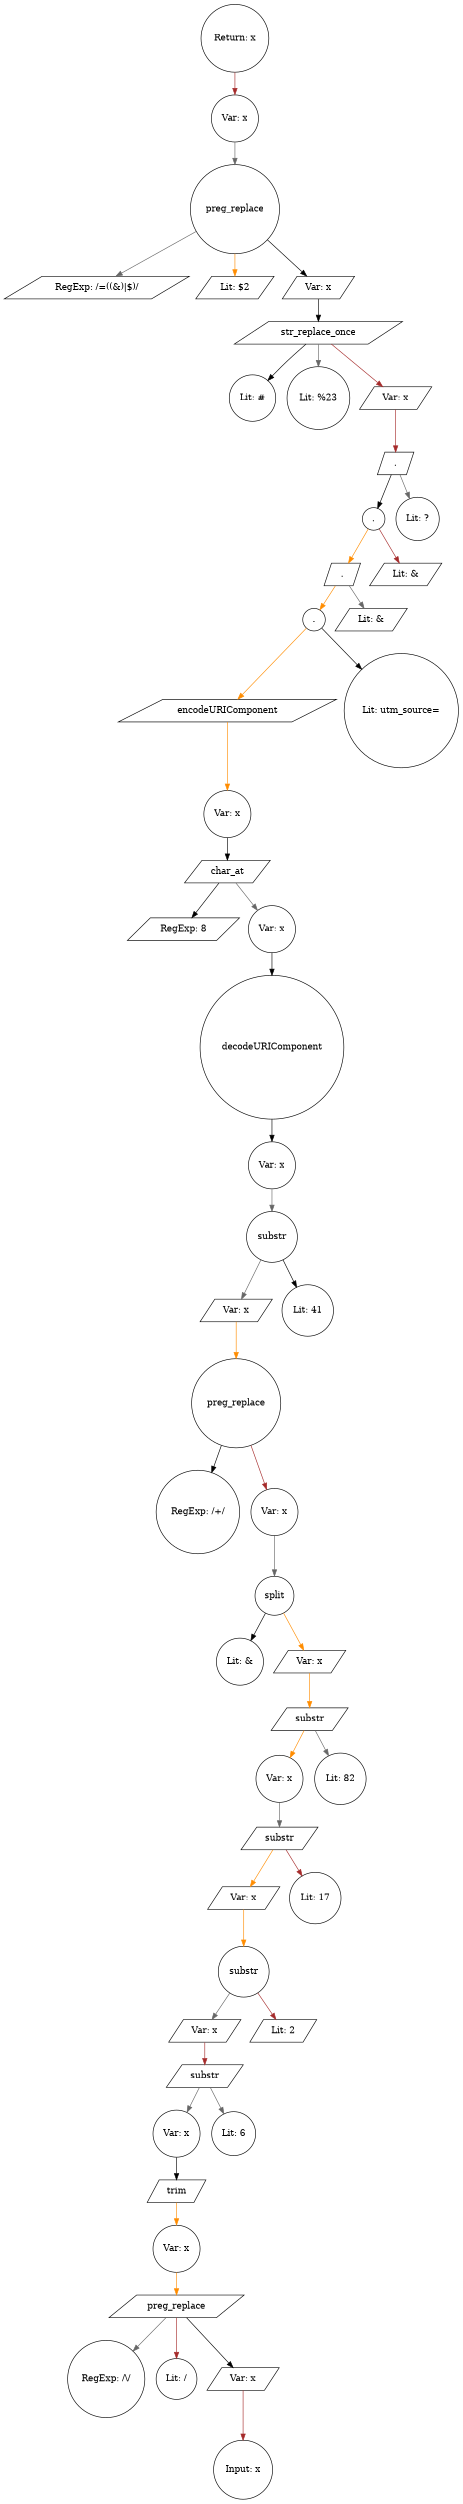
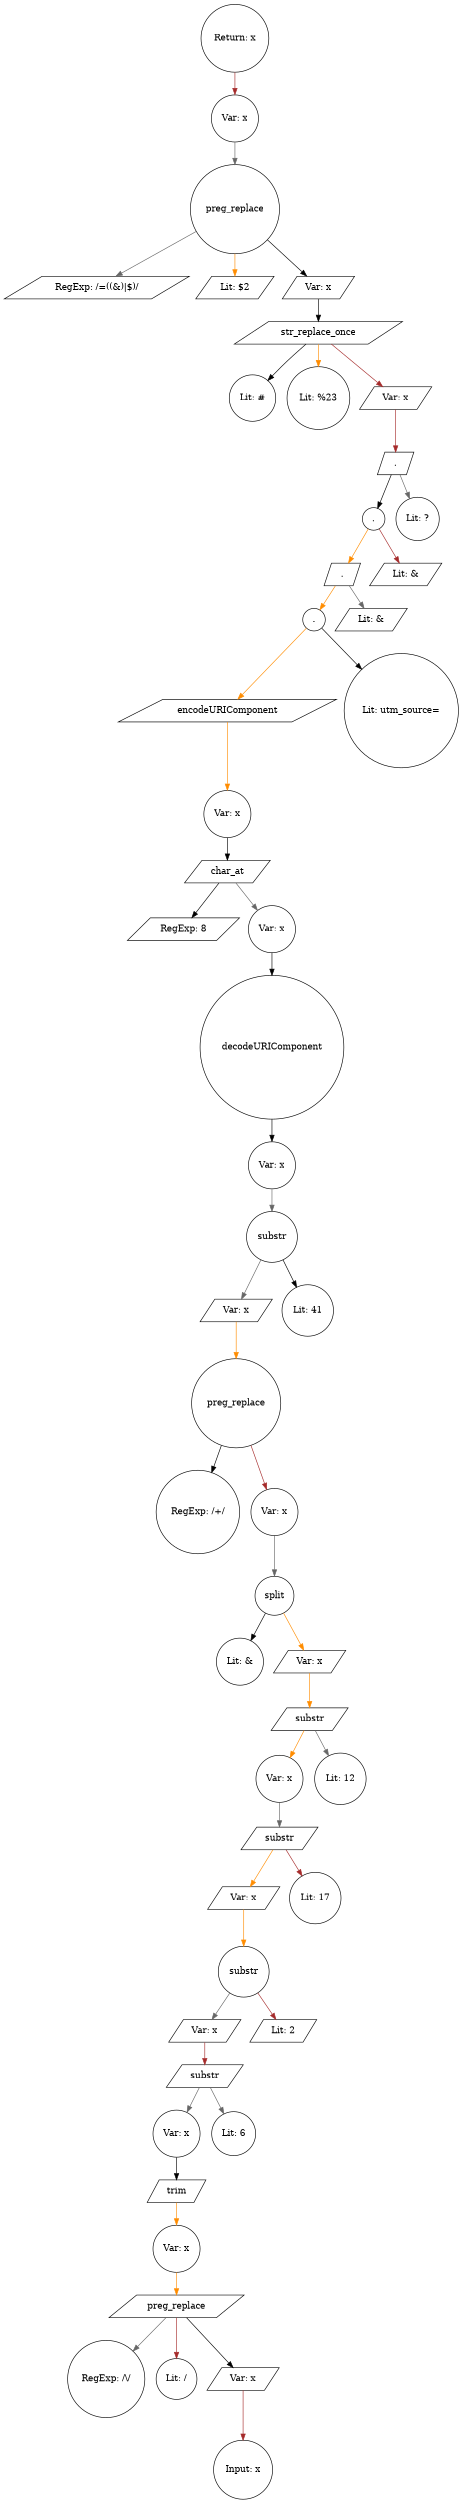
(318, 352) -> (318, 352)
(340, 1779) -> (340, 1779)
